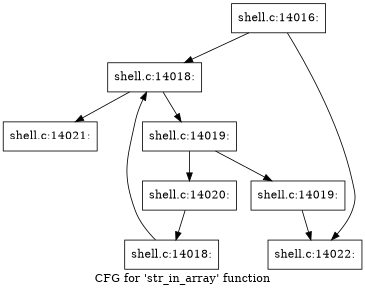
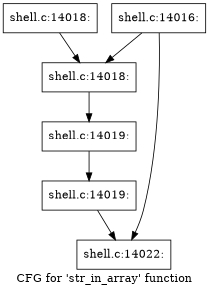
(50, 136) -> none
(189, 196) -> none
